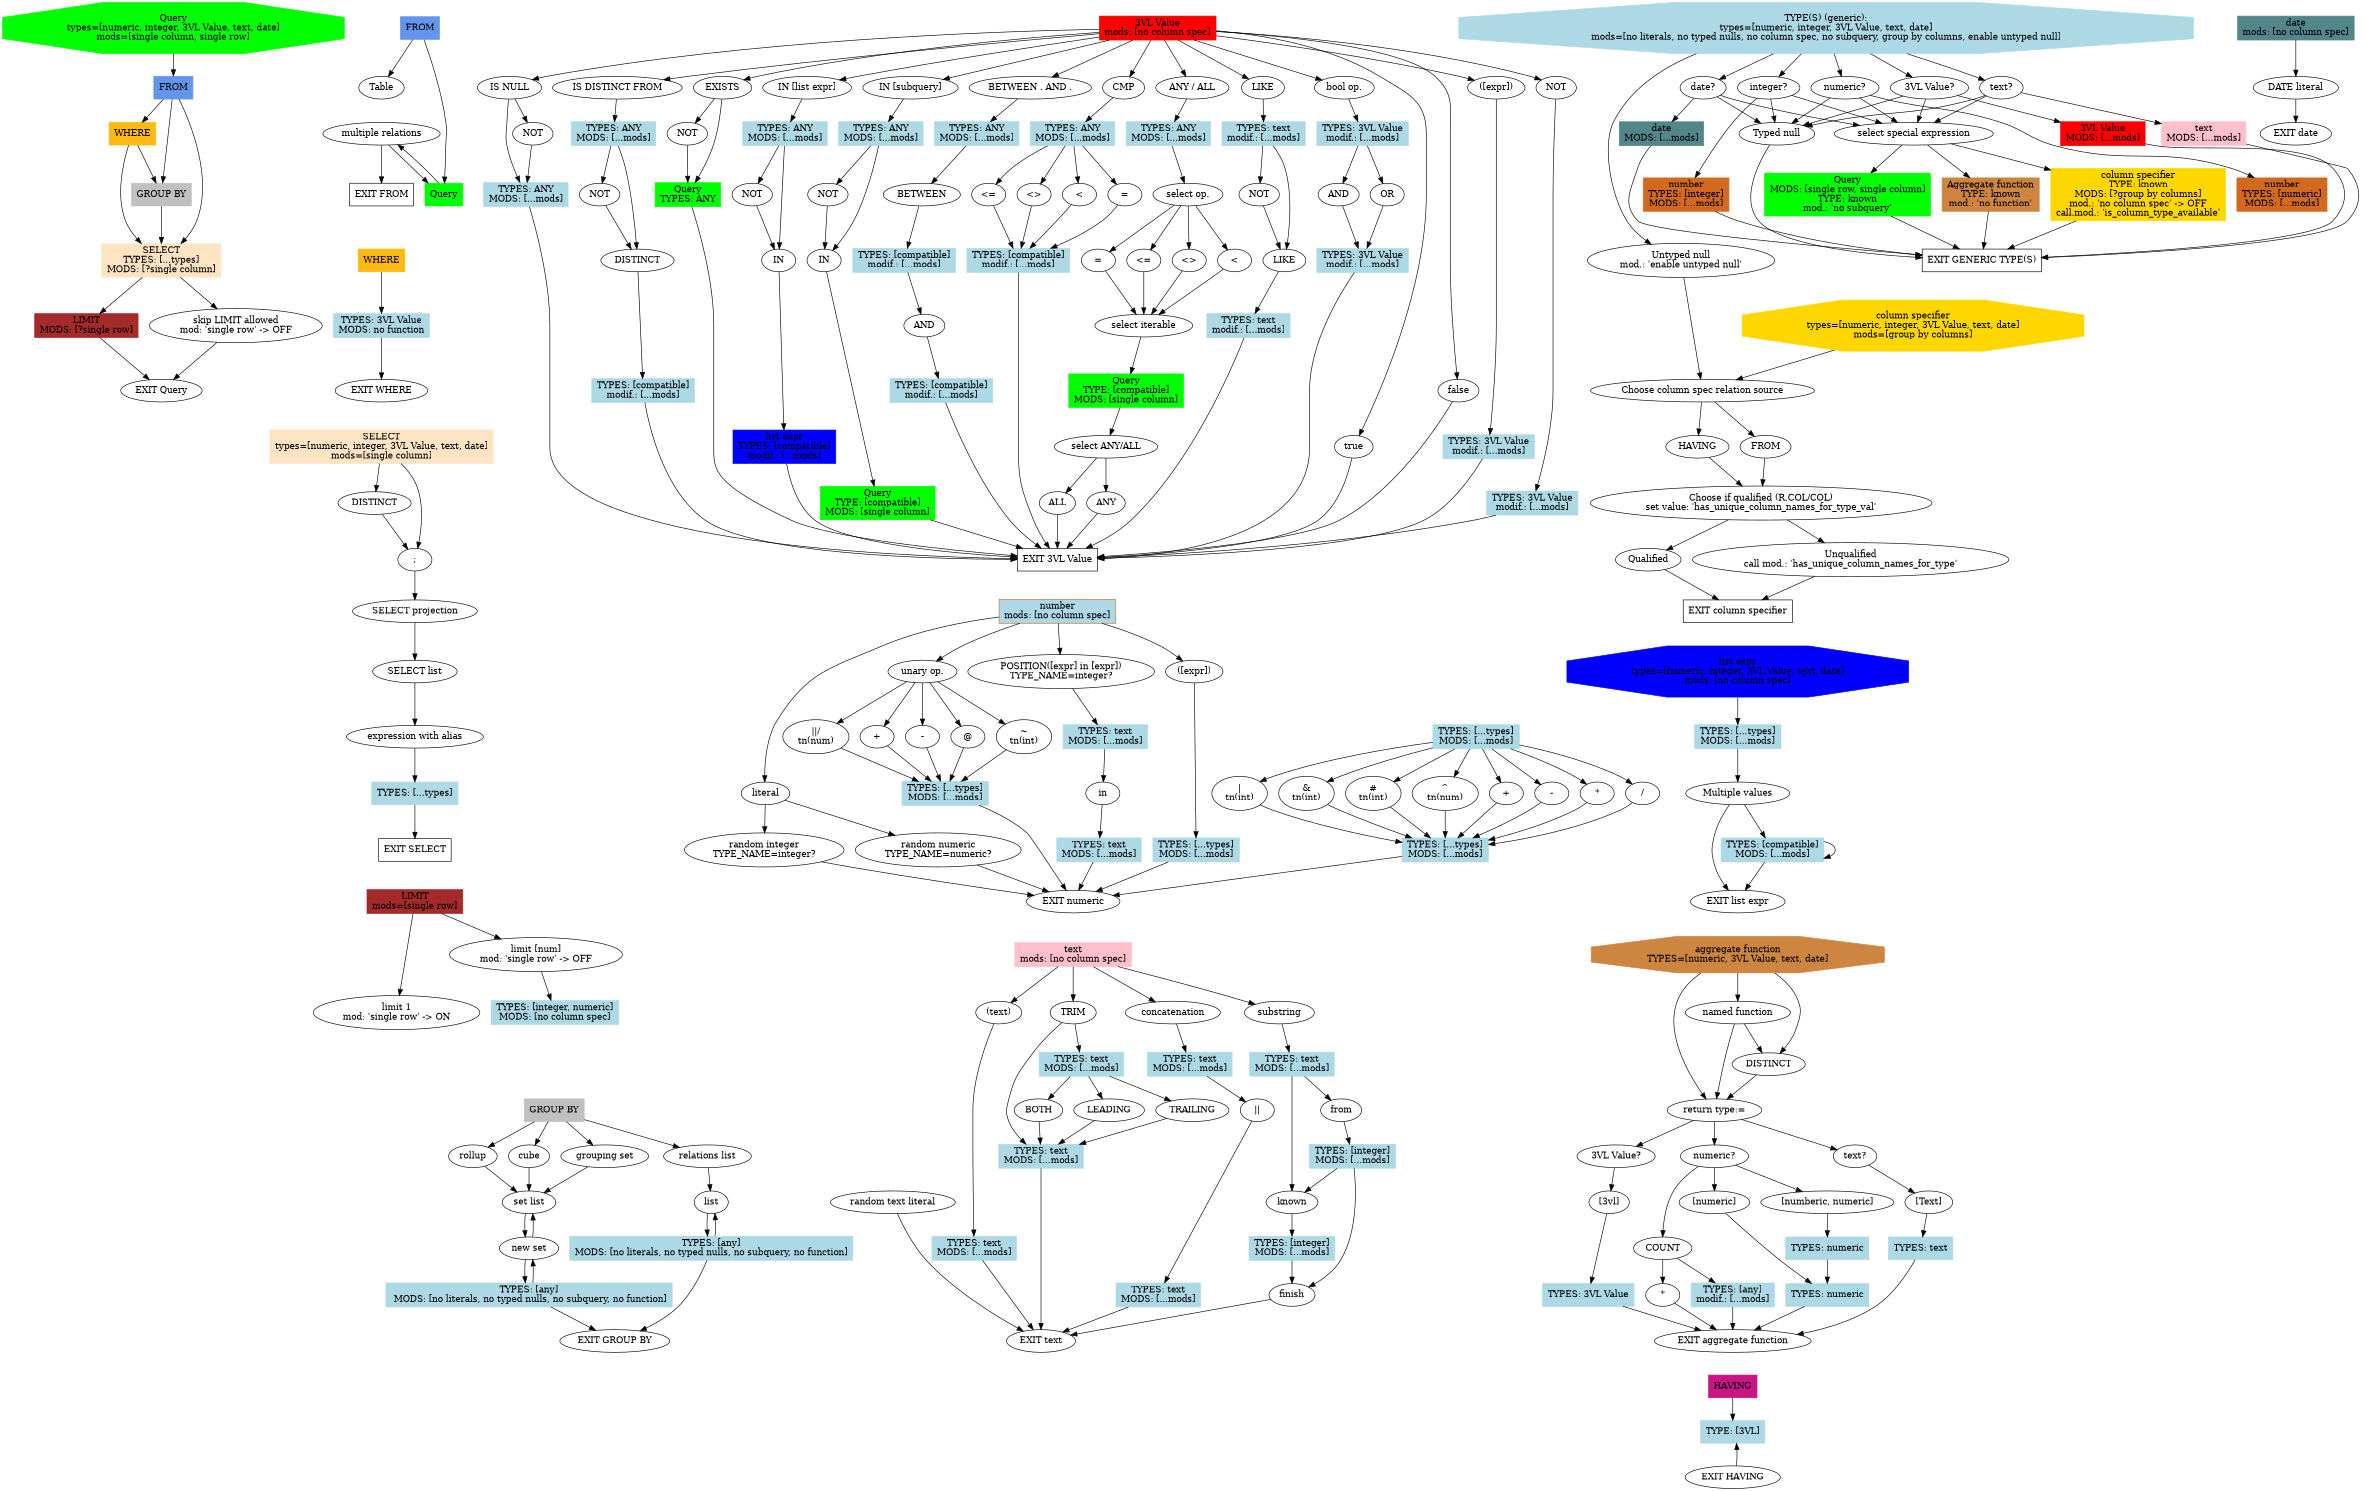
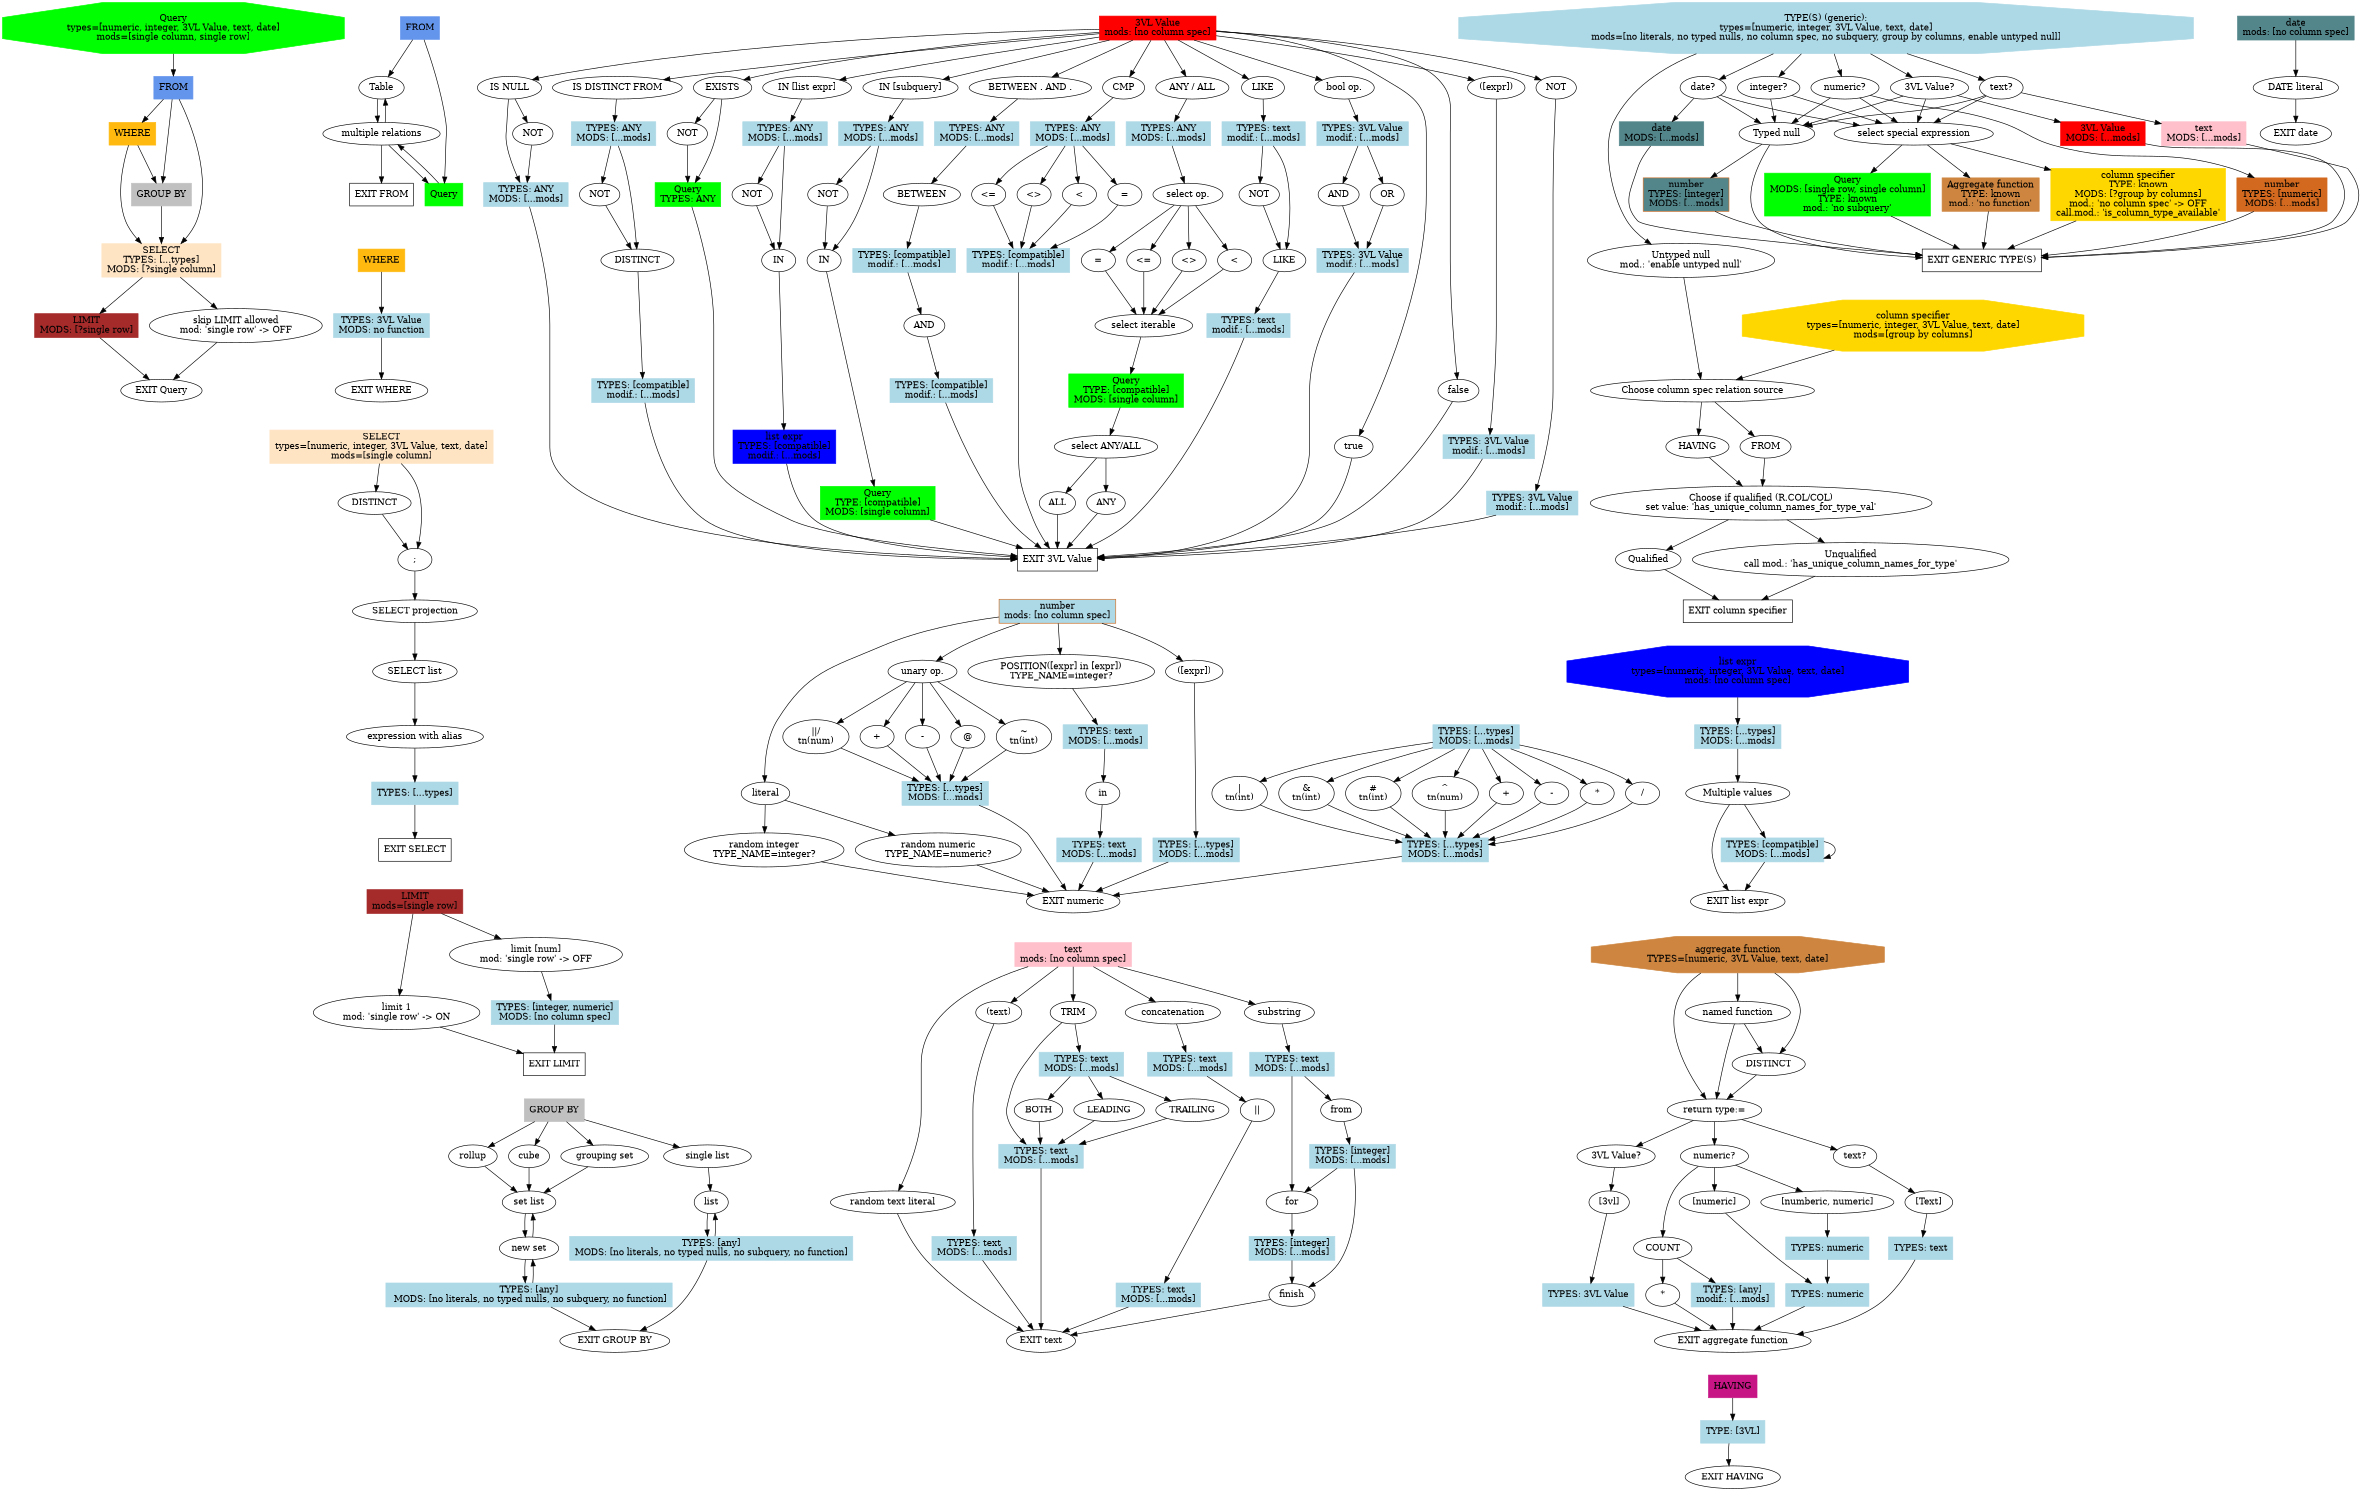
none -> (377, 107)
none -> (386, 114)
(1725, 133) -> (1739, 159)
(1686, 195) -> (1686, 195)
none -> (2153, 240)
none -> (923, 1049)
none -> (554, 1064)
(707, 1156) -> (707, 1156)
(1292, 1202) -> (1292, 1202)
(1737, 1458) -> (1729, 1451)
